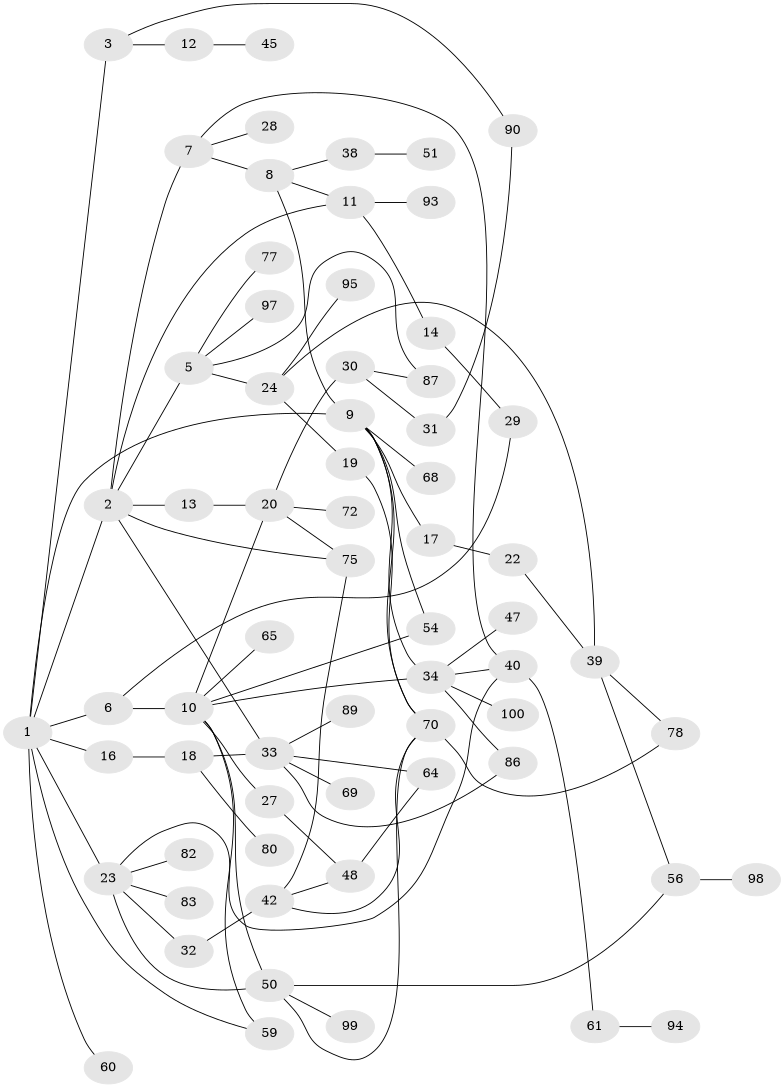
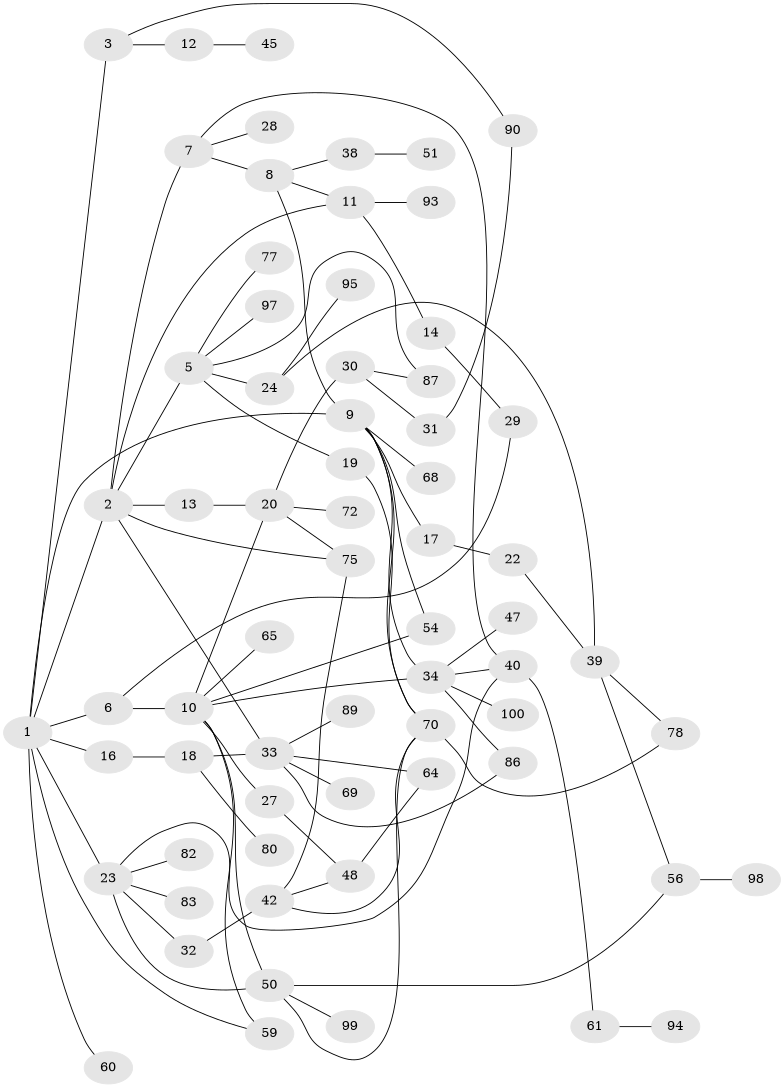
(311, 428) -> (263, 424)
